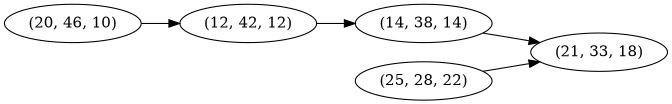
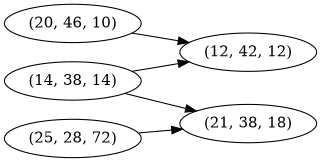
(331, 23) -> (155, 67)
(599, 52) -> (248, 124)
(424, 81) -> (73, 138)
